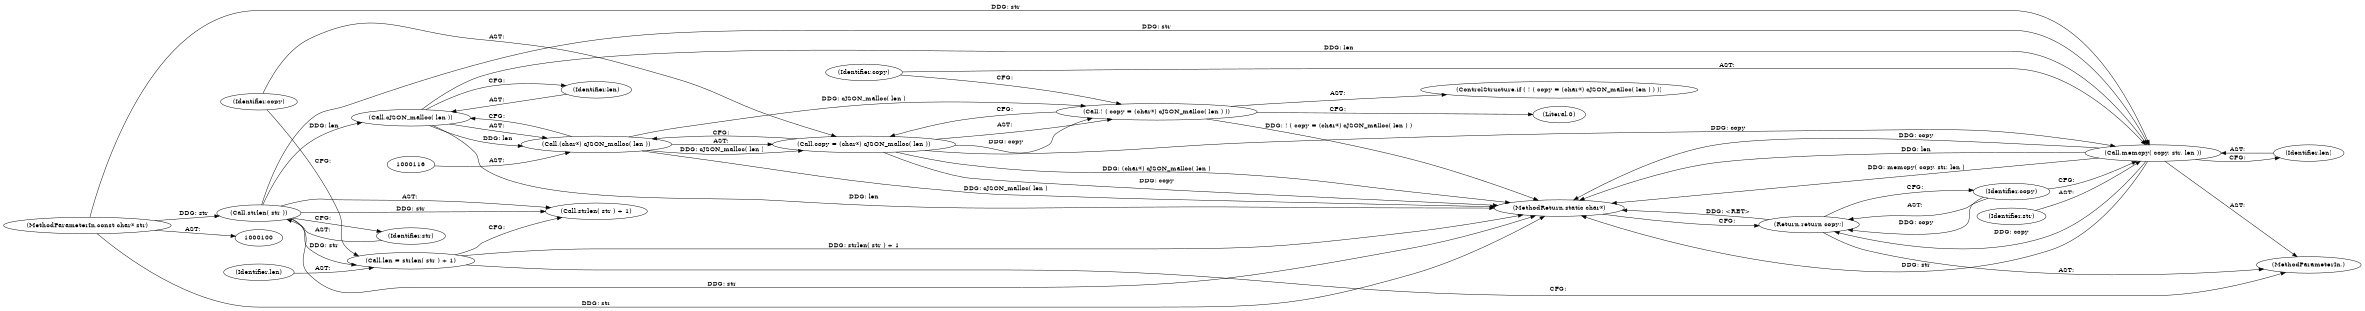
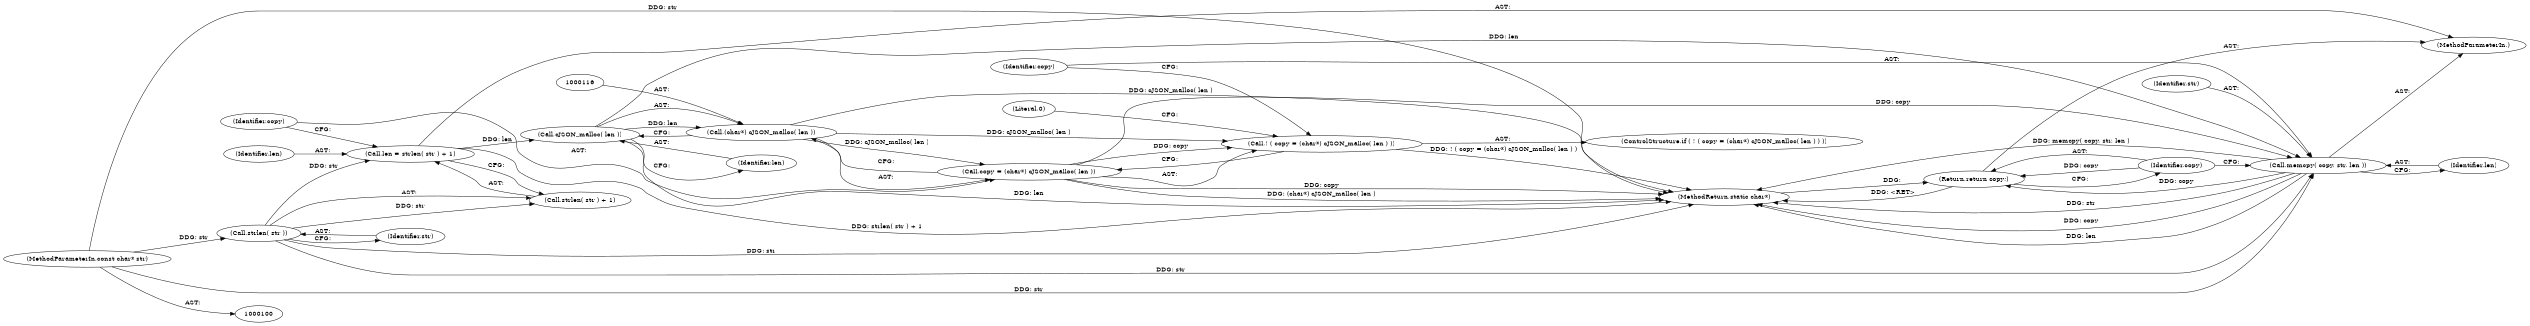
(1392, 113) -> (1164, 121)
(297, 153) -> (494, 145)
none -> (484, 187)
(1728, 221) -> (1893, 180)
(1559, 289) -> (1504, 7)
